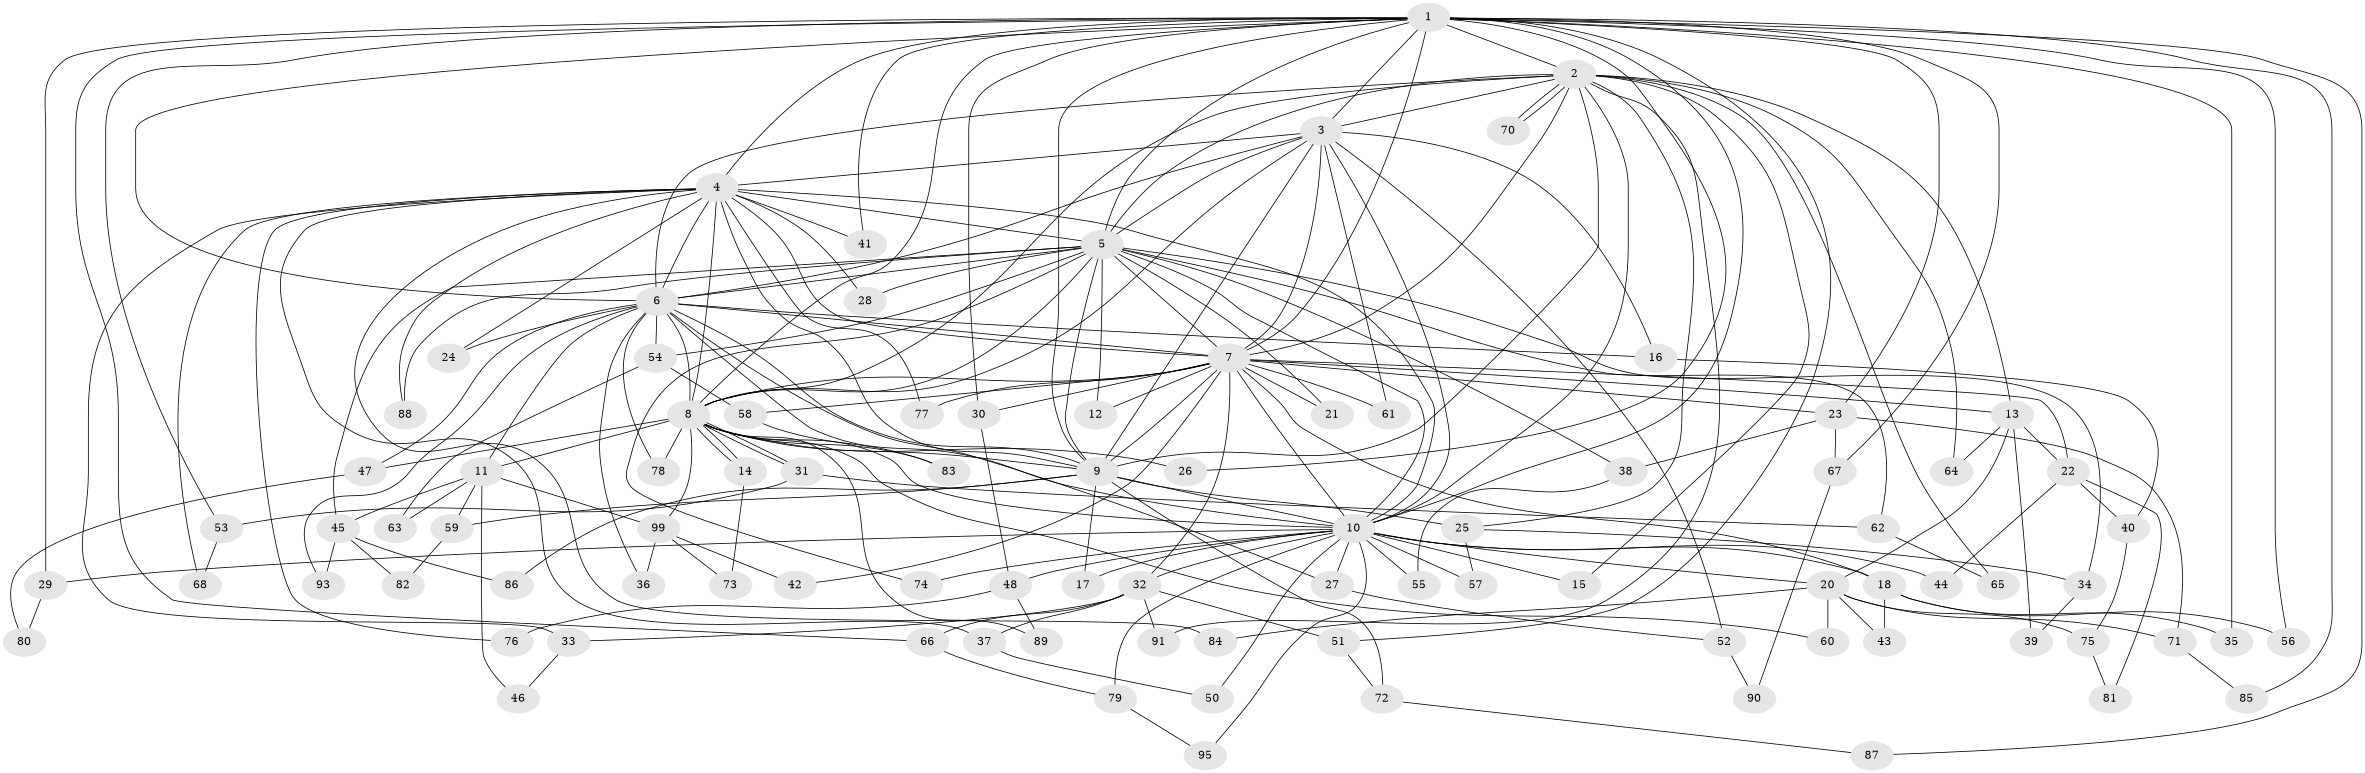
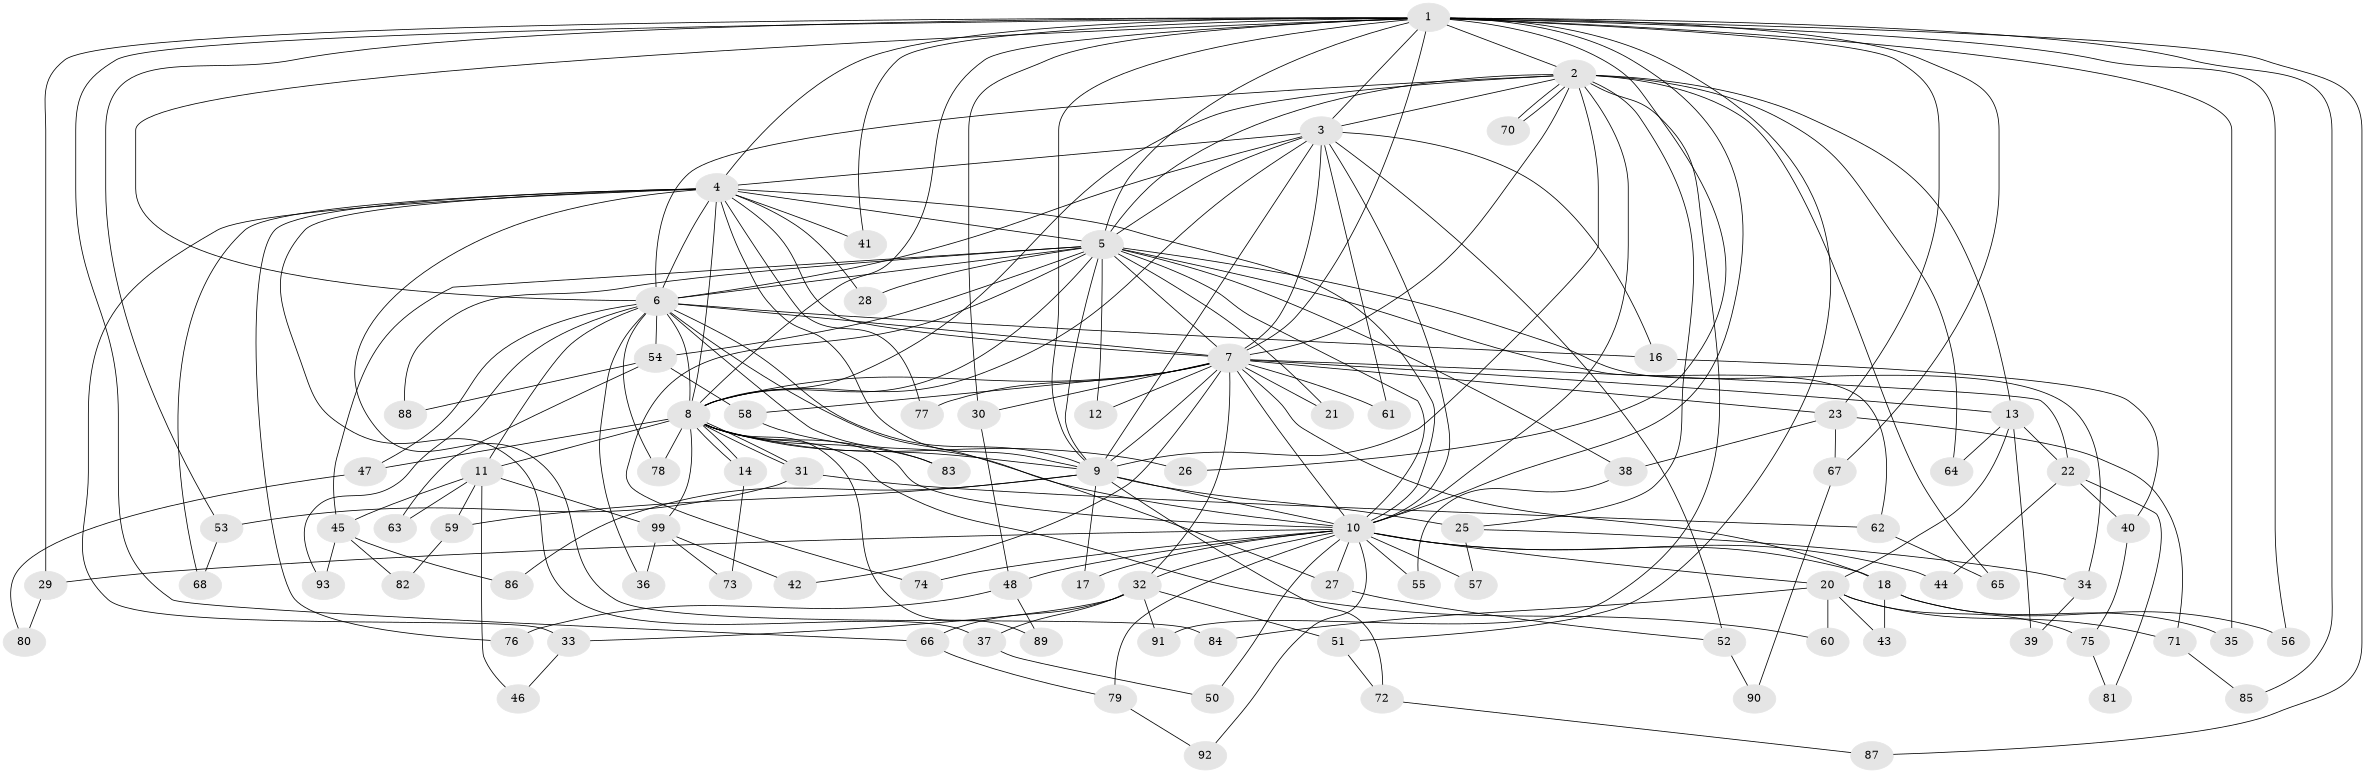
(509, 255) -> (531, 387)
(449, 358) -> none
(1579, 585) -> none
(1205, 756) -> (1205, 756)
